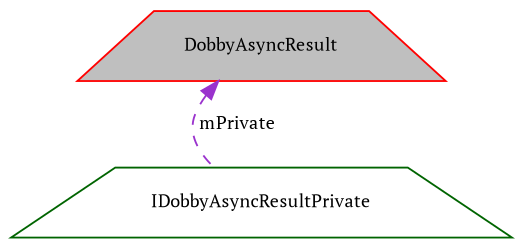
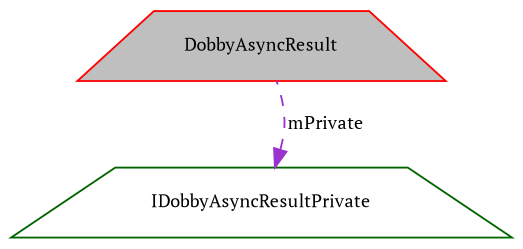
(193, 133) -> (284, 115)
